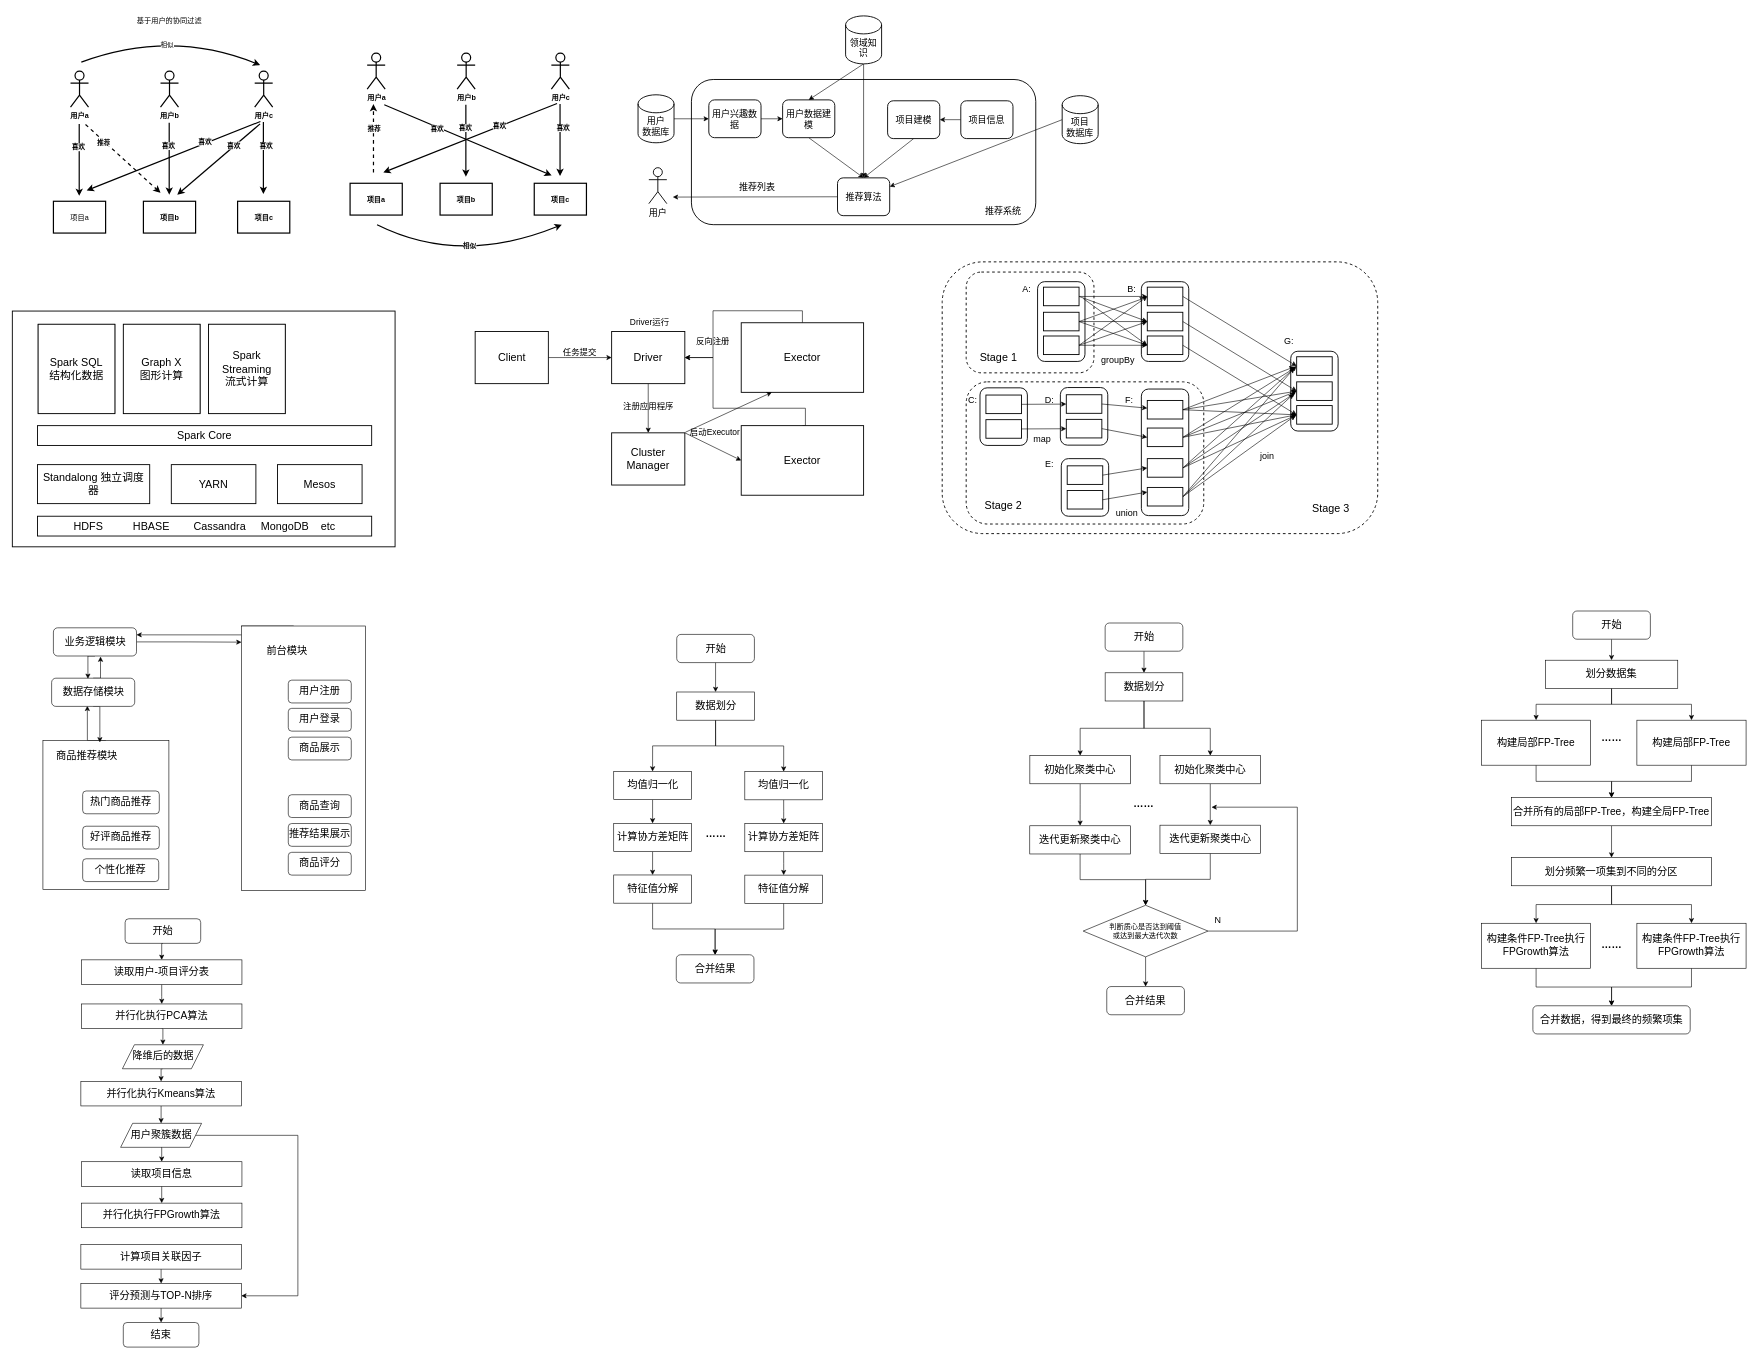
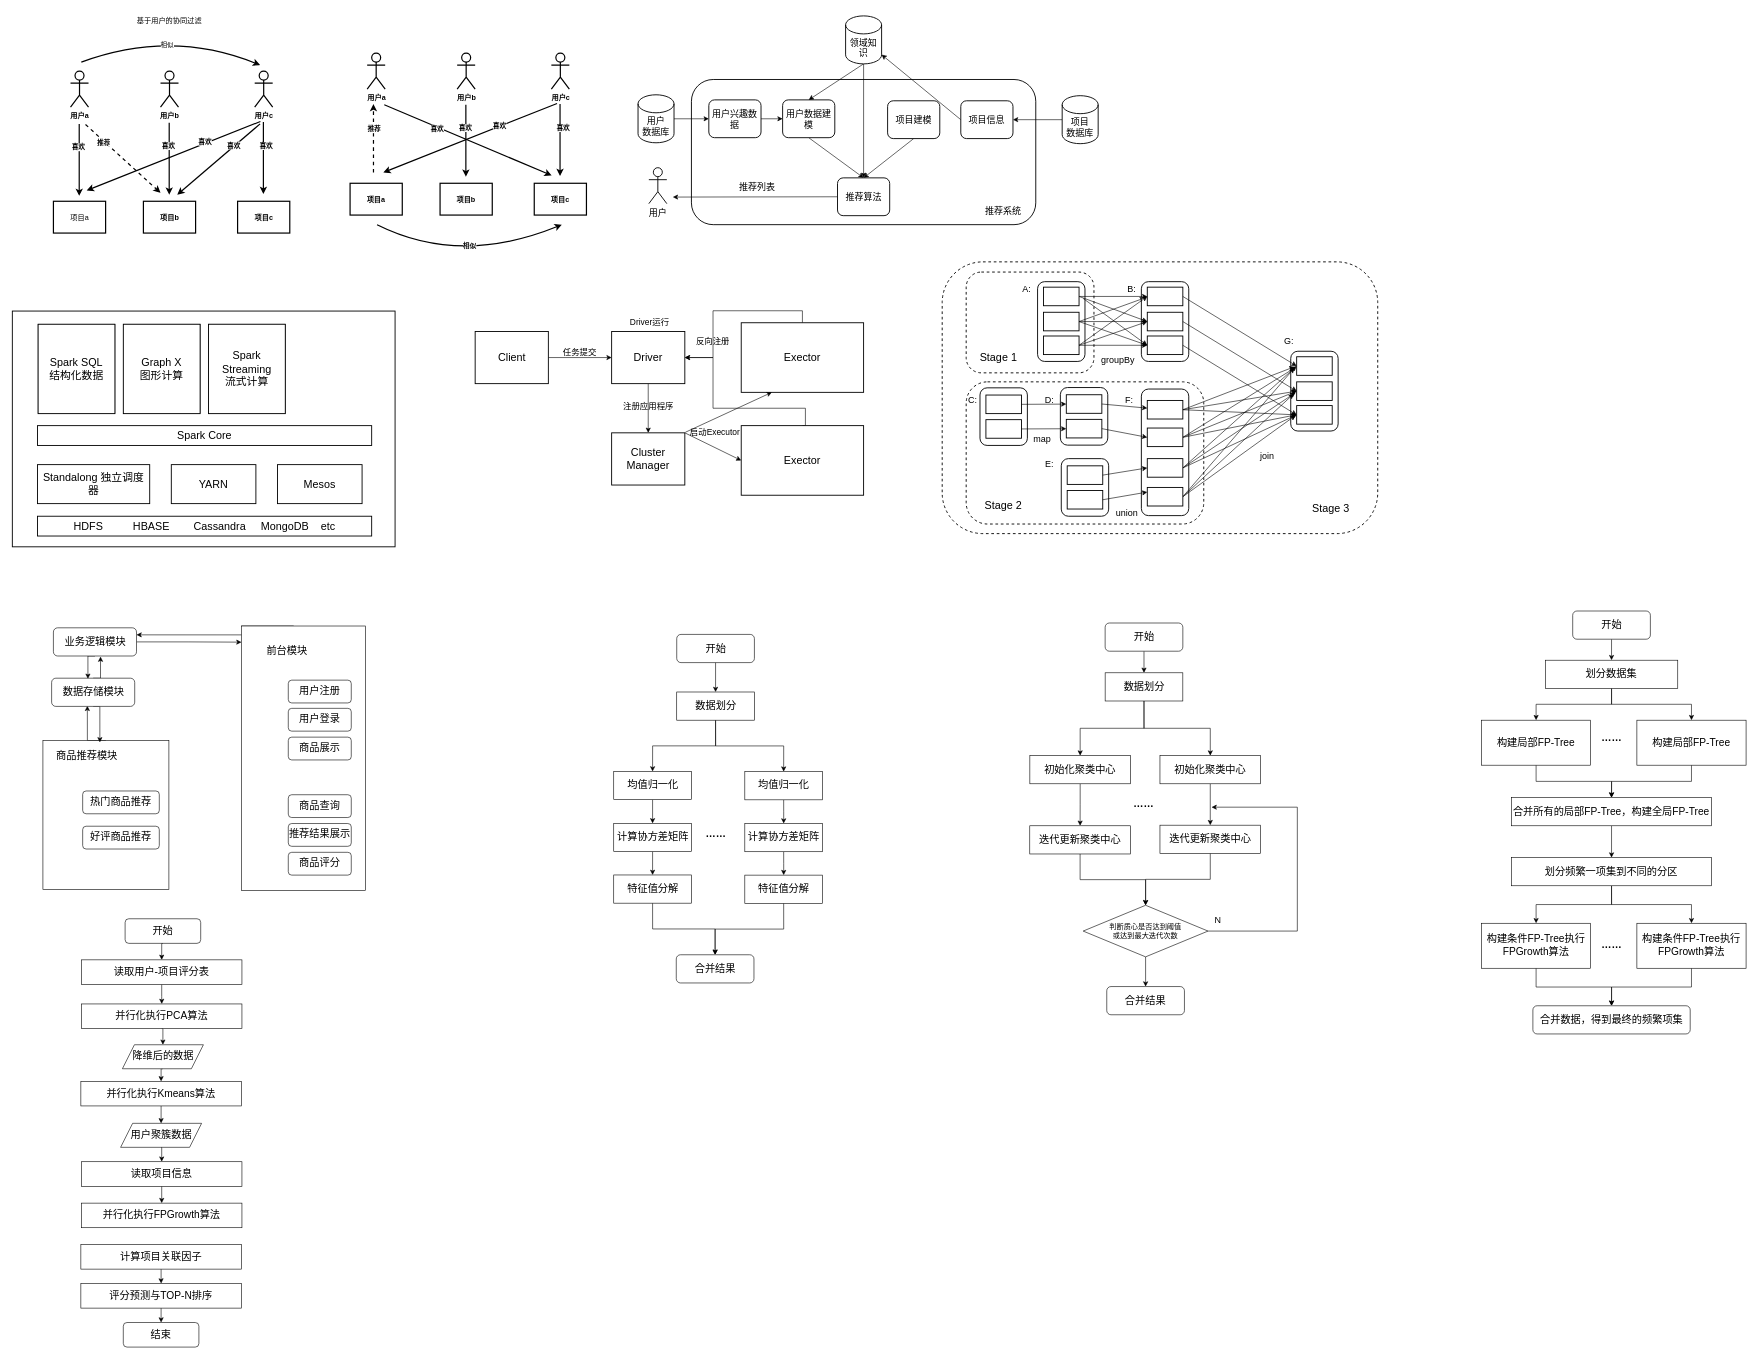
(959, 120) -> (923, 88)
(976, 153) -> (1056, 120)
(121, 870) -> none
(298, 1296) -> none
